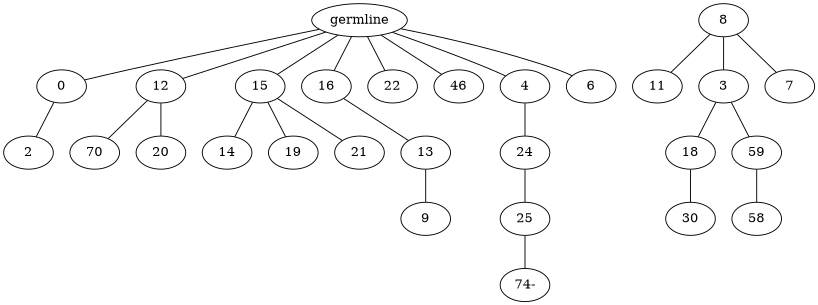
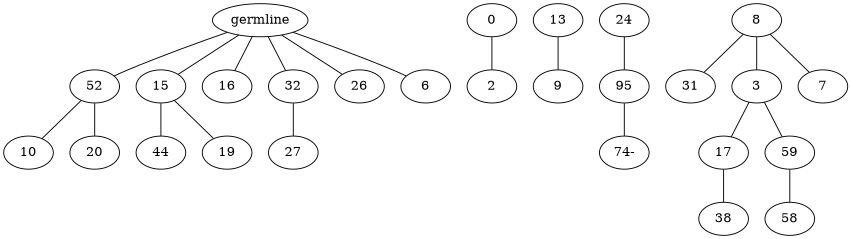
(202, 54) -> none
(161, 86) -> (95, 86)
(393, 86) -> (293, 86)
(459, 86) -> (360, 86)
(525, 86) -> none
(657, 86) -> (691, 86)
(376, 120) -> none
(95, 153) -> (29, 153)
(227, 153) -> (161, 153)
none -> (293, 153)
(360, 153) -> none
(691, 153) -> (724, 153)
(525, 219) -> (624, 86)
(691, 219) -> (724, 219)
